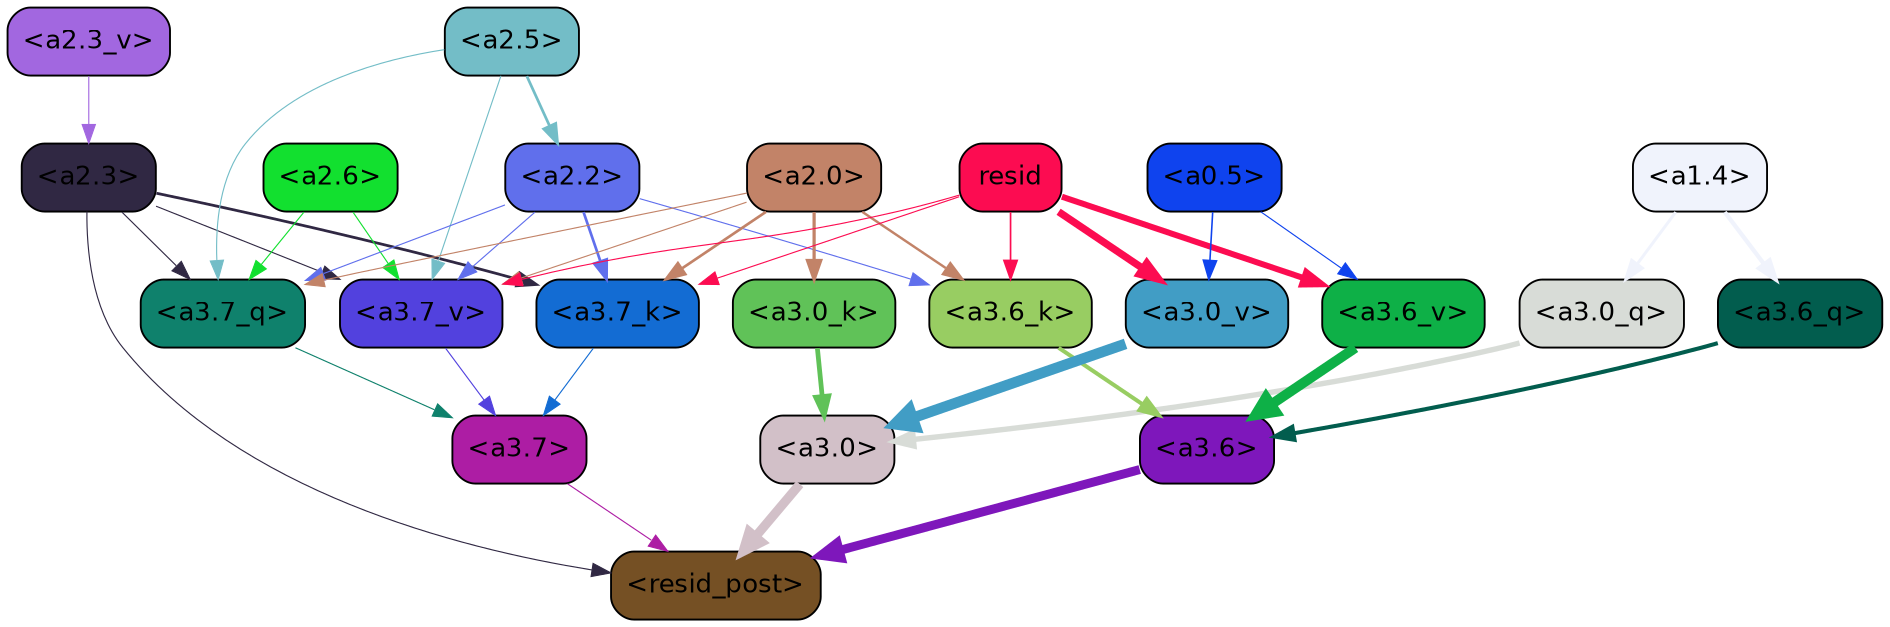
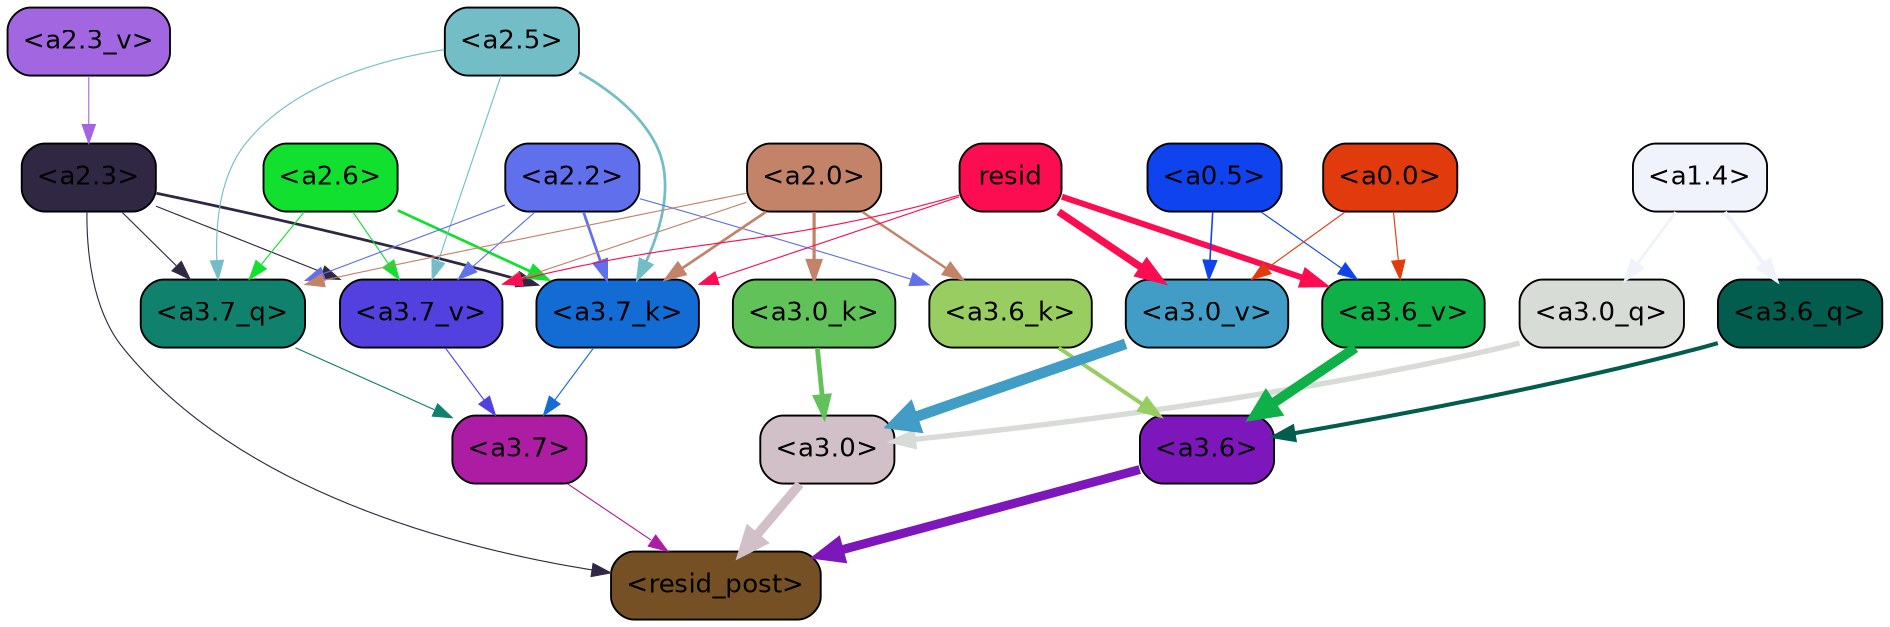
(538, 101) -> (659, 151)
none -> (1390, 178)
(1011, 236) -> none
none -> (461, 239)
